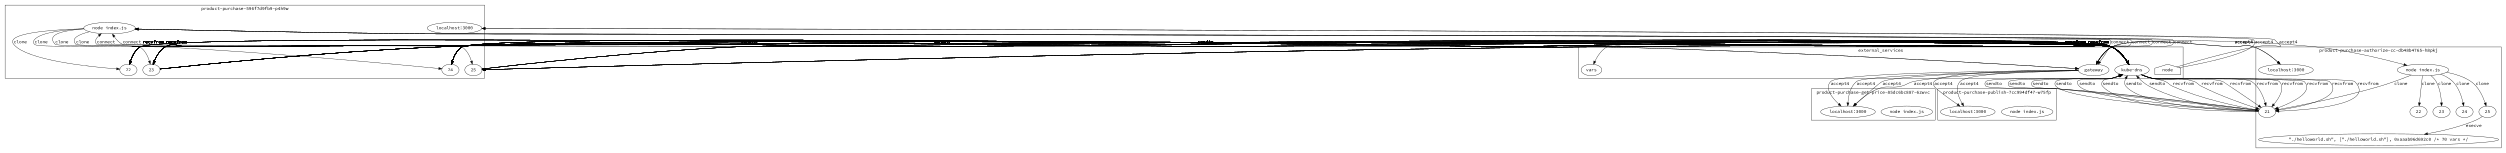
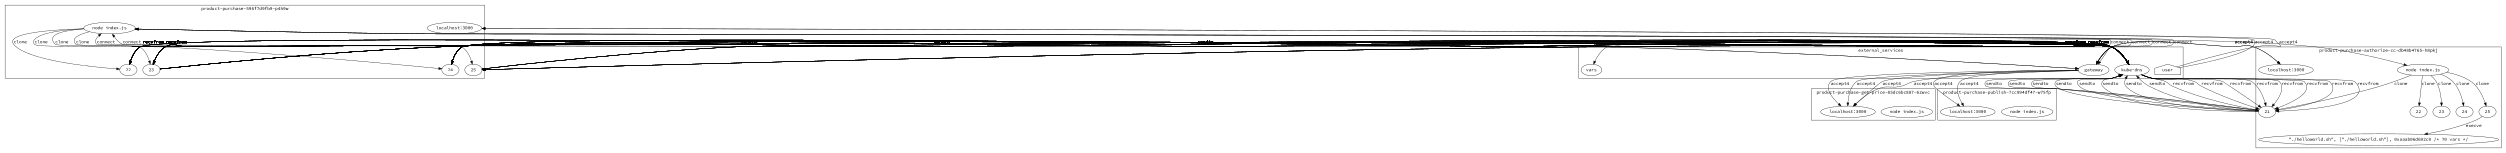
(2168, 70) -> (2168, 70)
